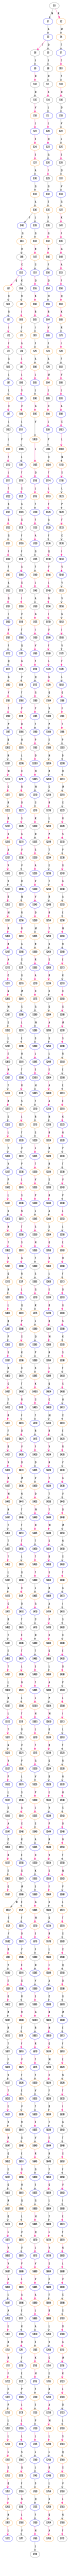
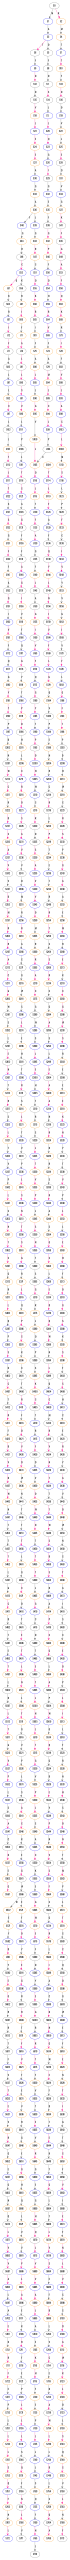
(48, 456) -> (42, 457)
